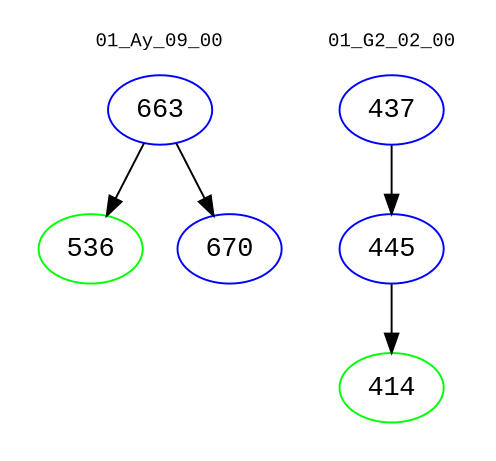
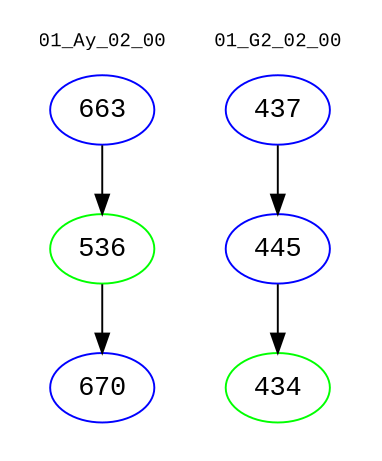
(160, 41) -> (103, 41)
(190, 171) -> (102, 309)
(392, 388) -> (278, 388)
